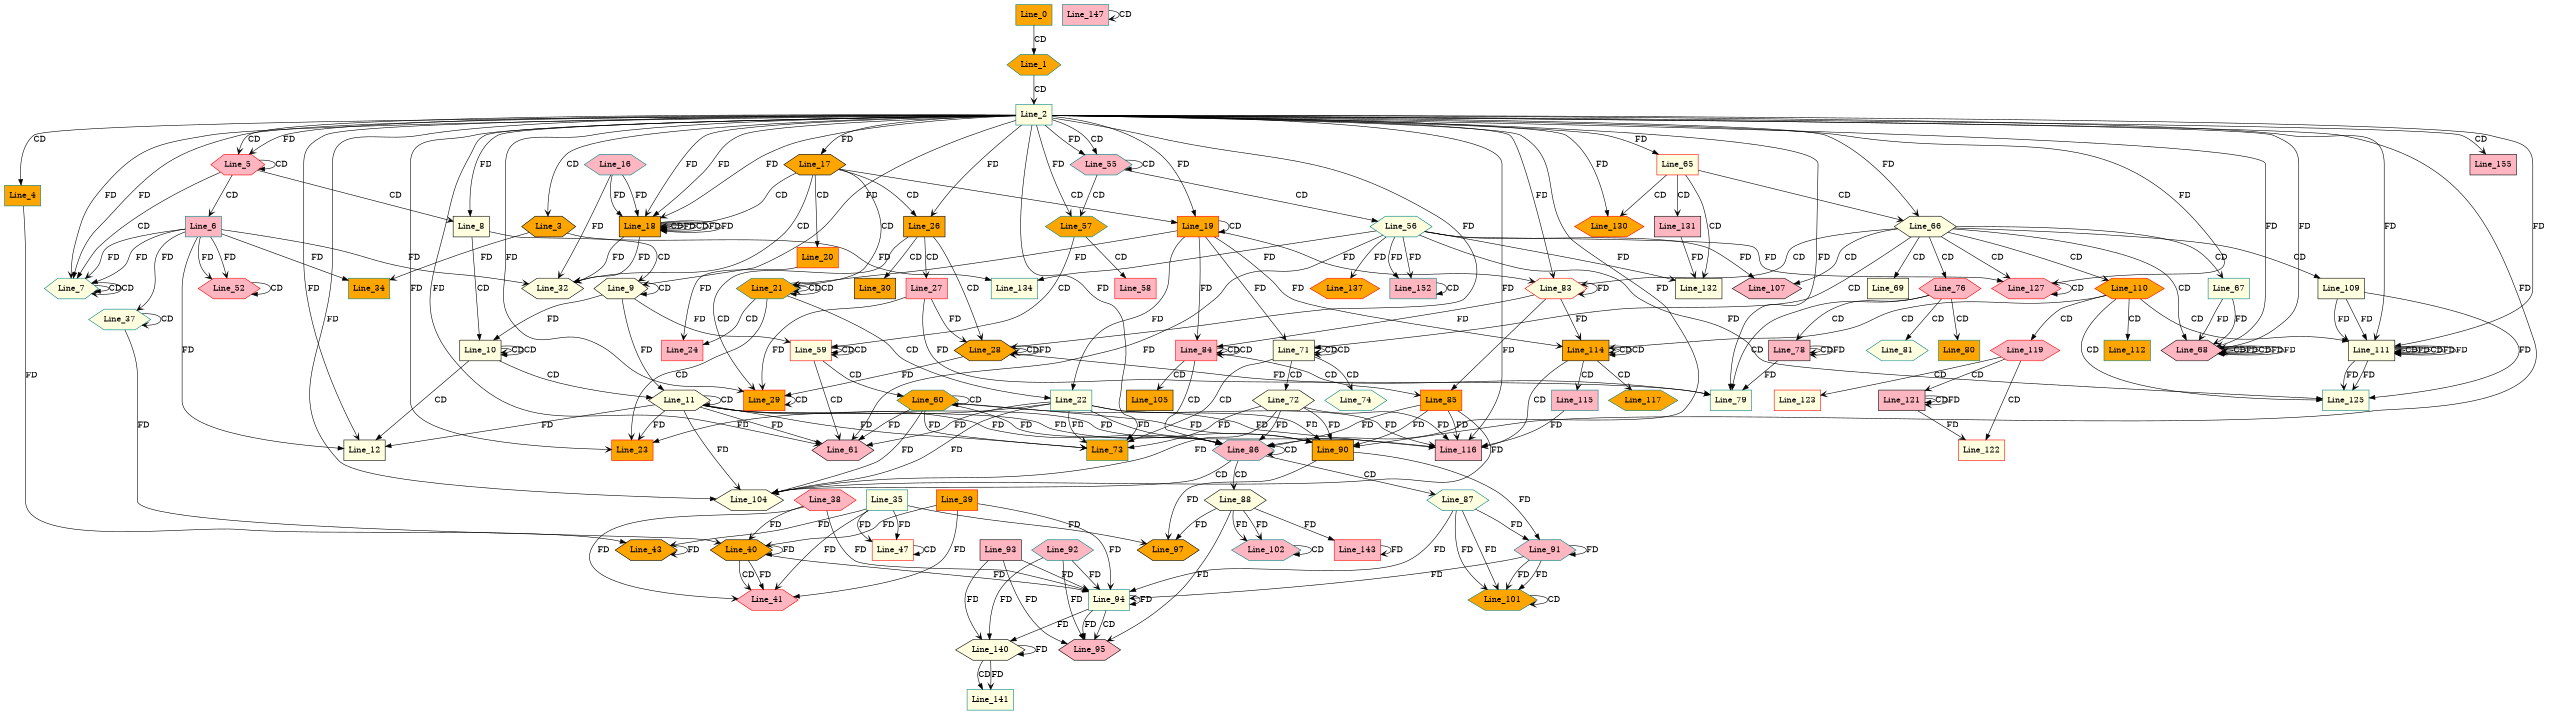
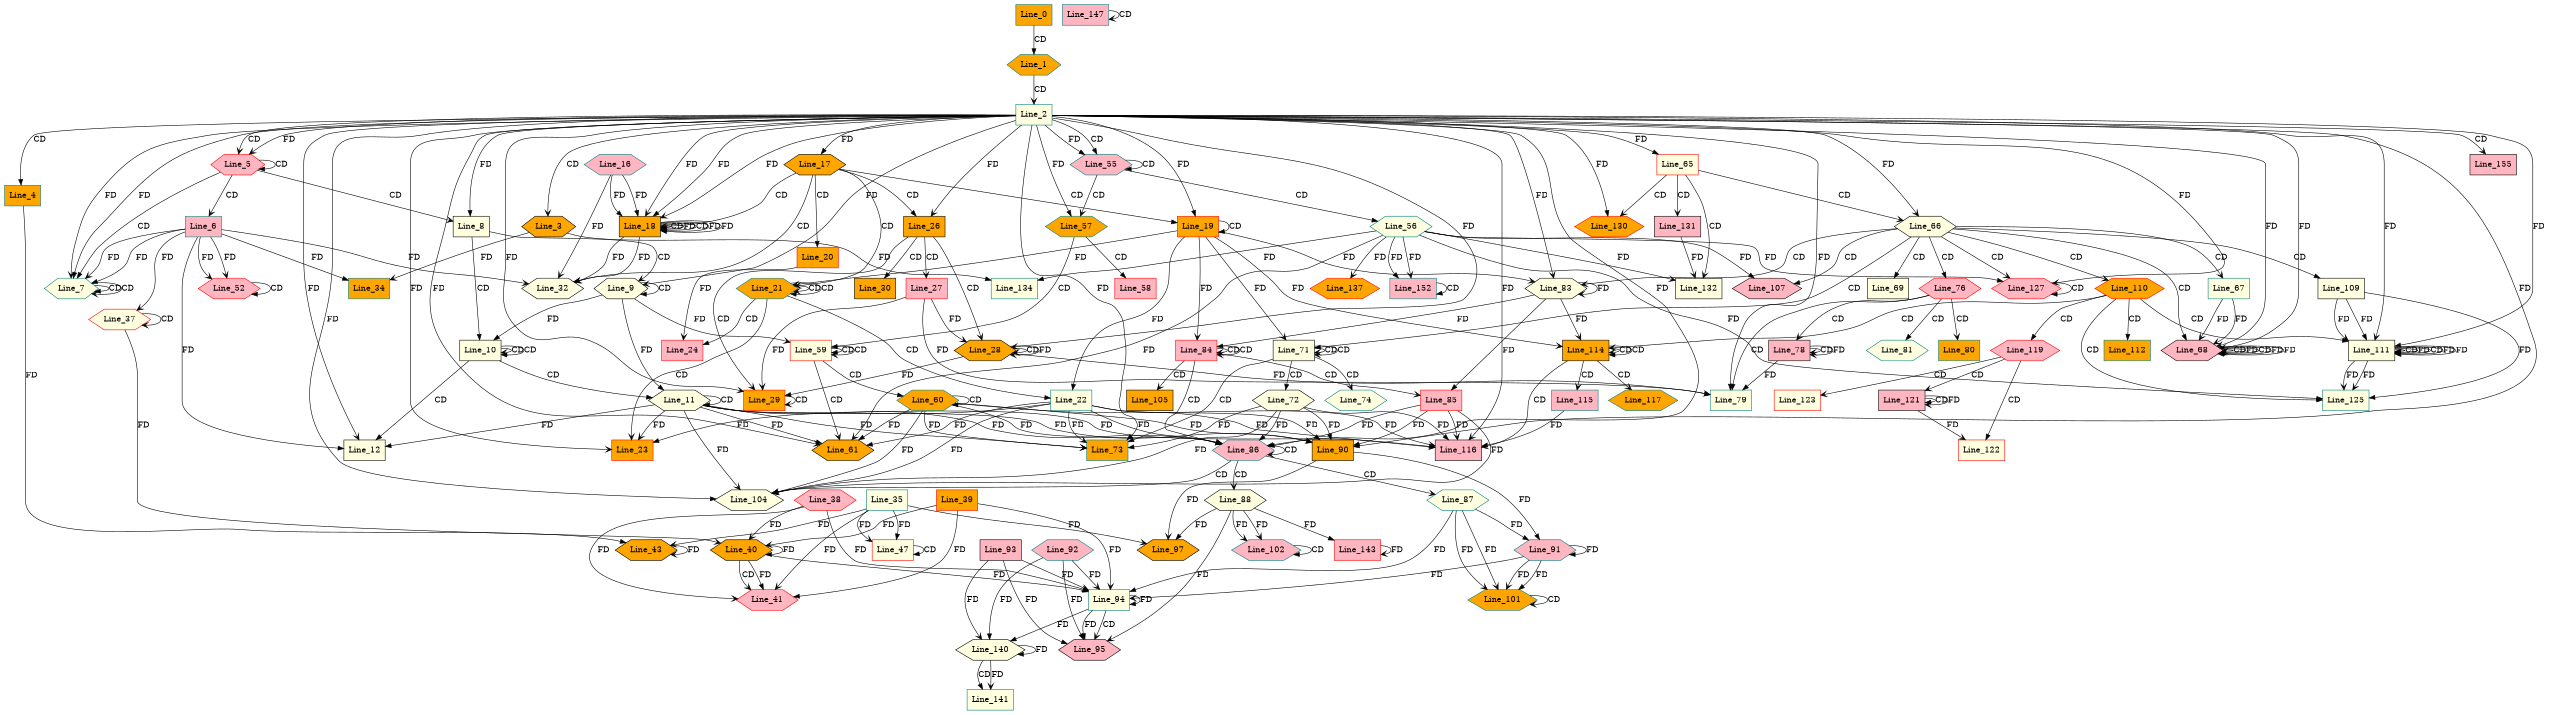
(1050, 169) -> (1050, 169)
(1556, 289) -> (1556, 289)
(120, 320) -> (120, 320)
(1441, 400) -> (1441, 400)
(843, 450) -> (843, 450)
